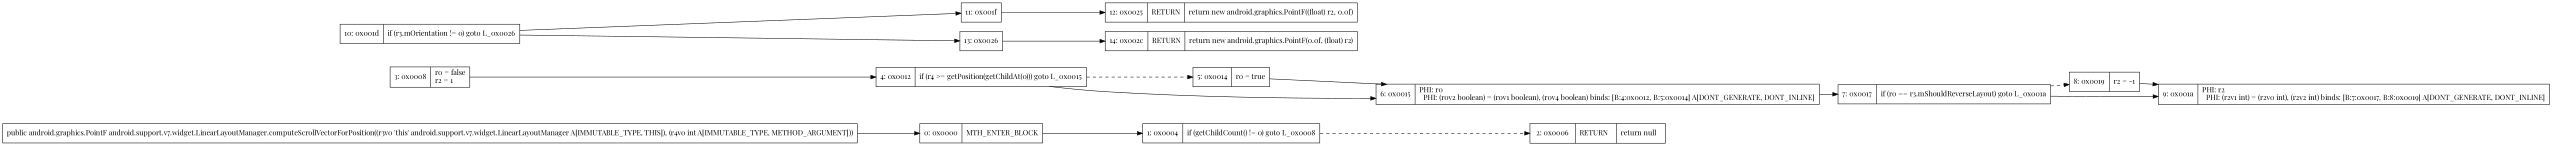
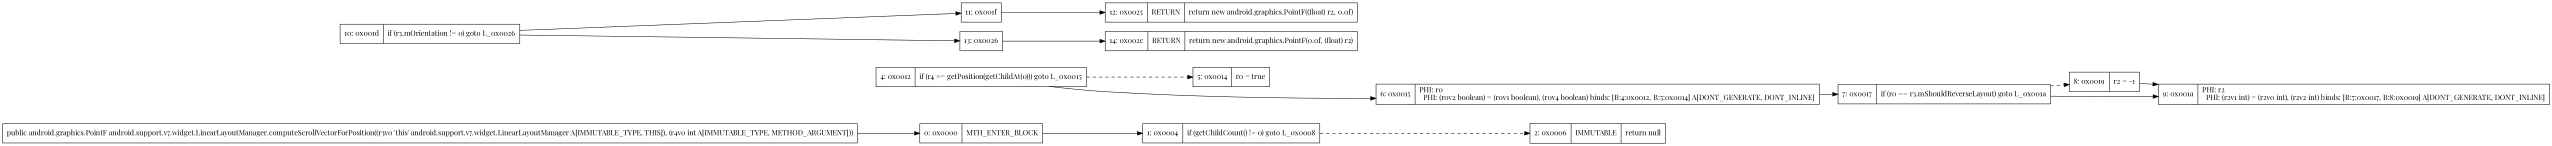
(430, 77) -> none
(1326, 81) -> none
(1594, 133) -> (1596, 133)
